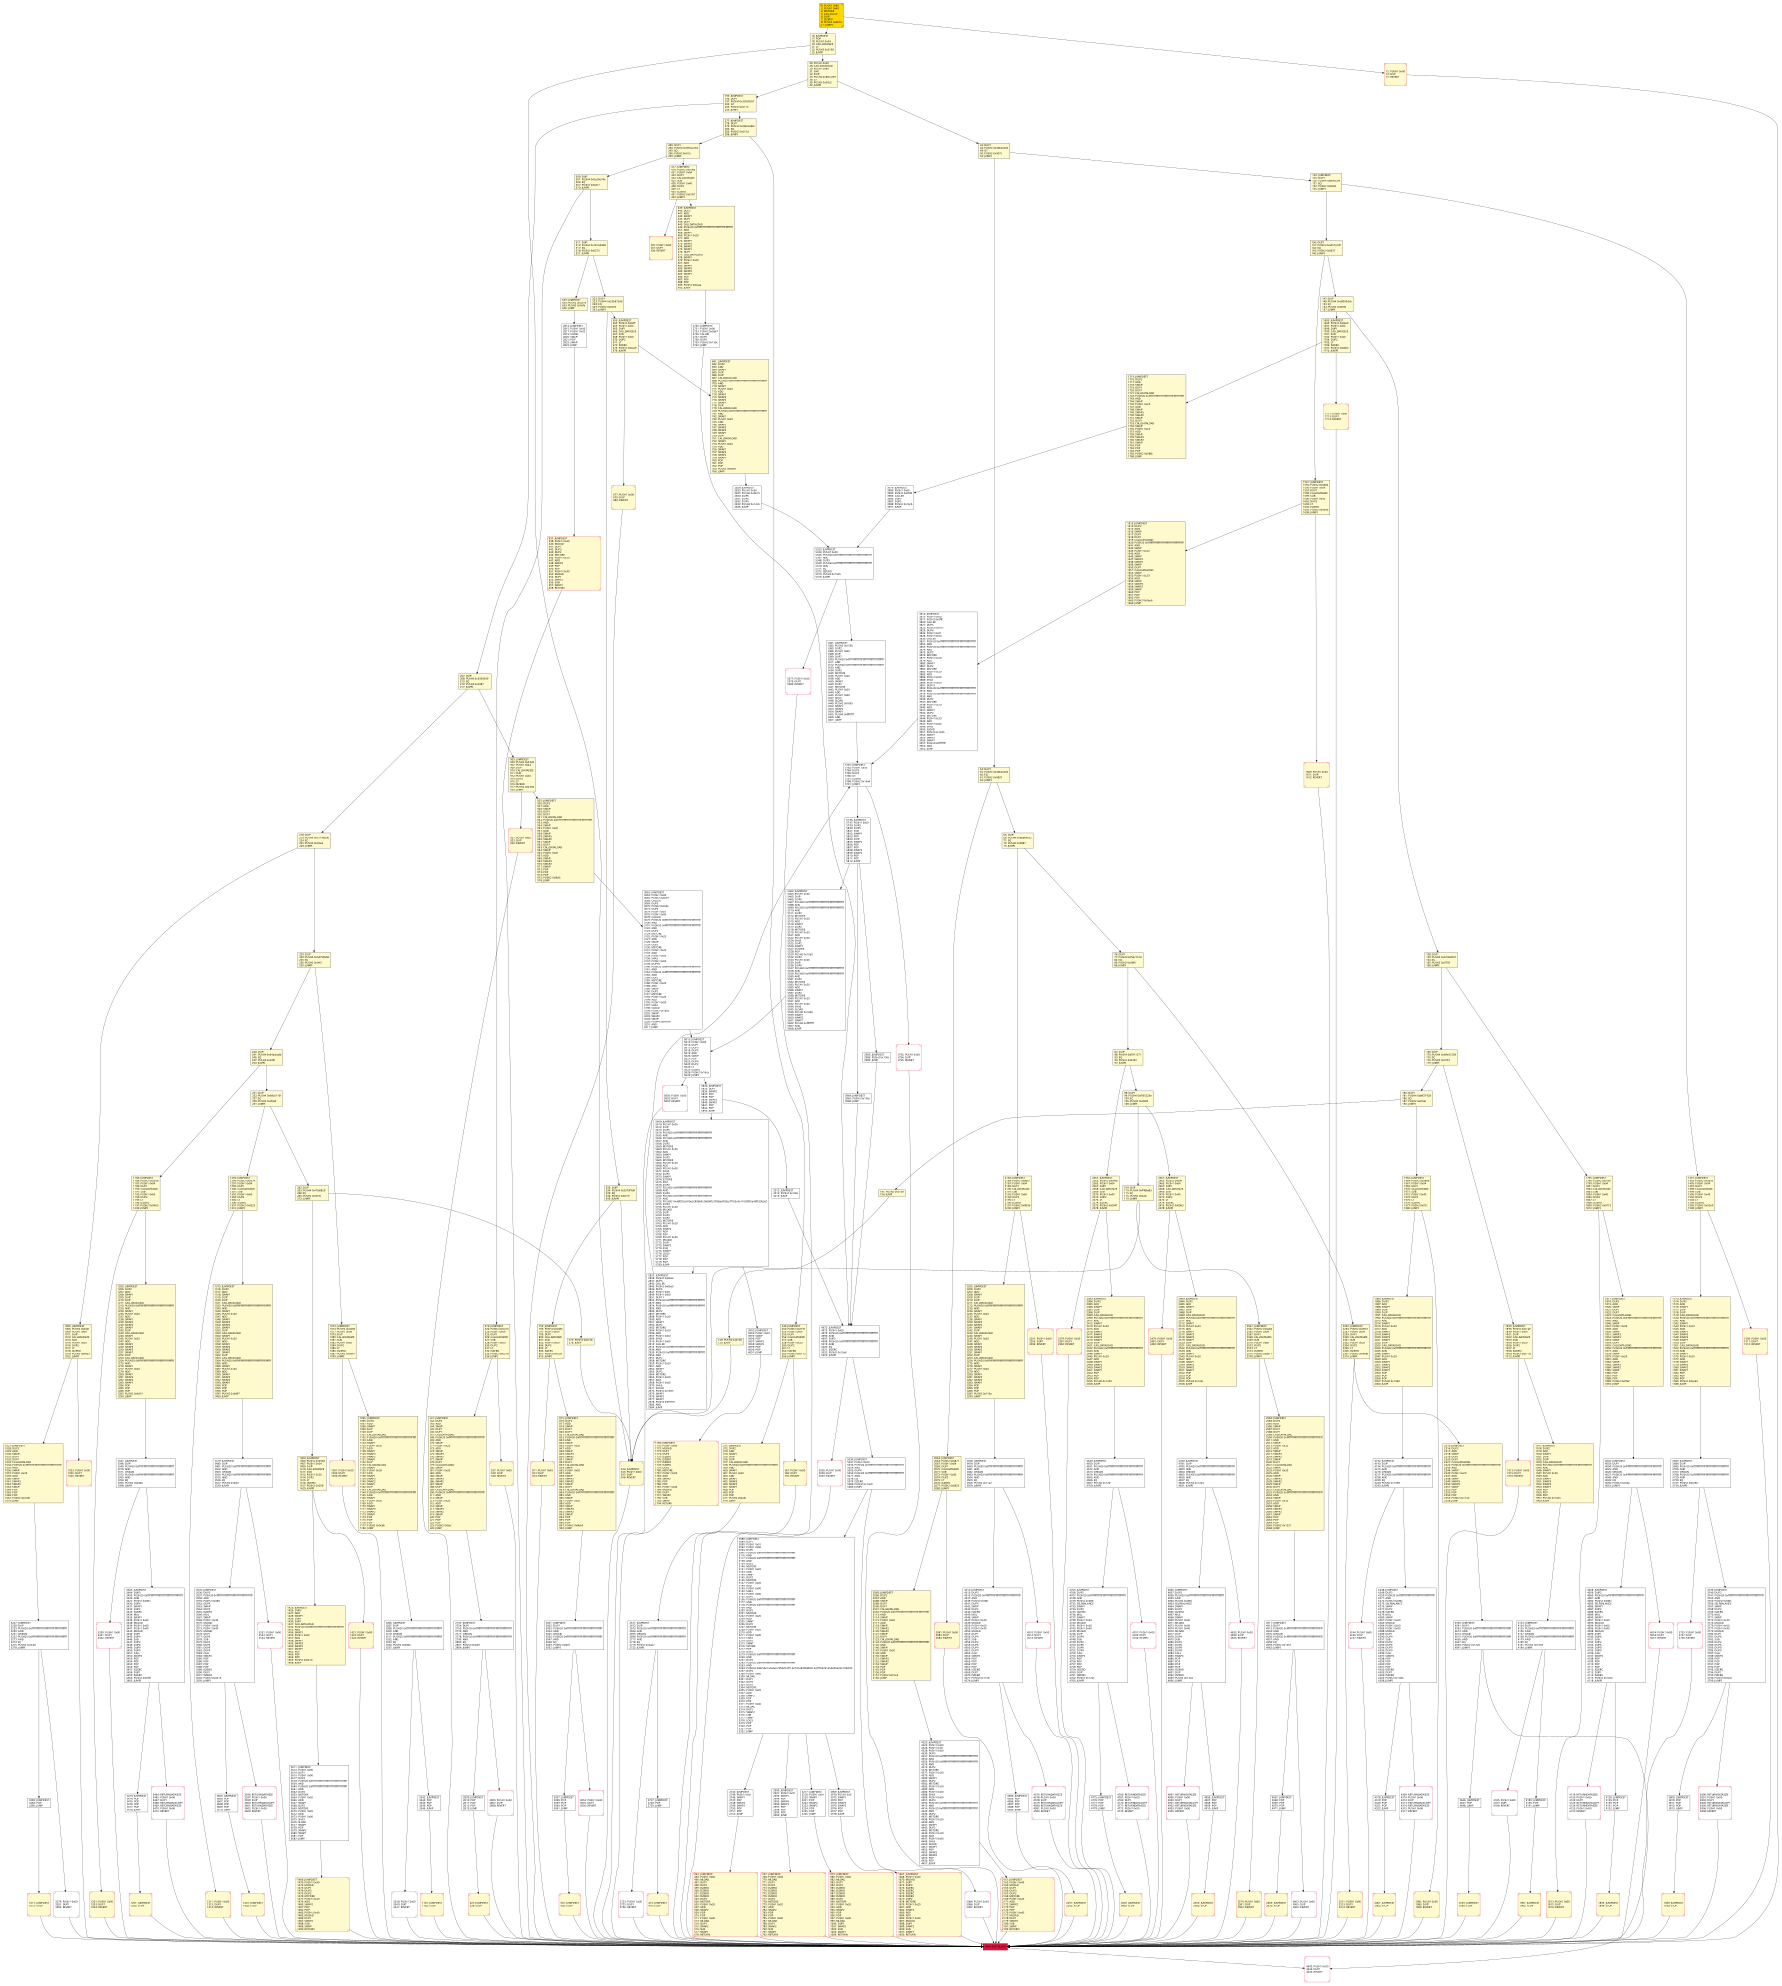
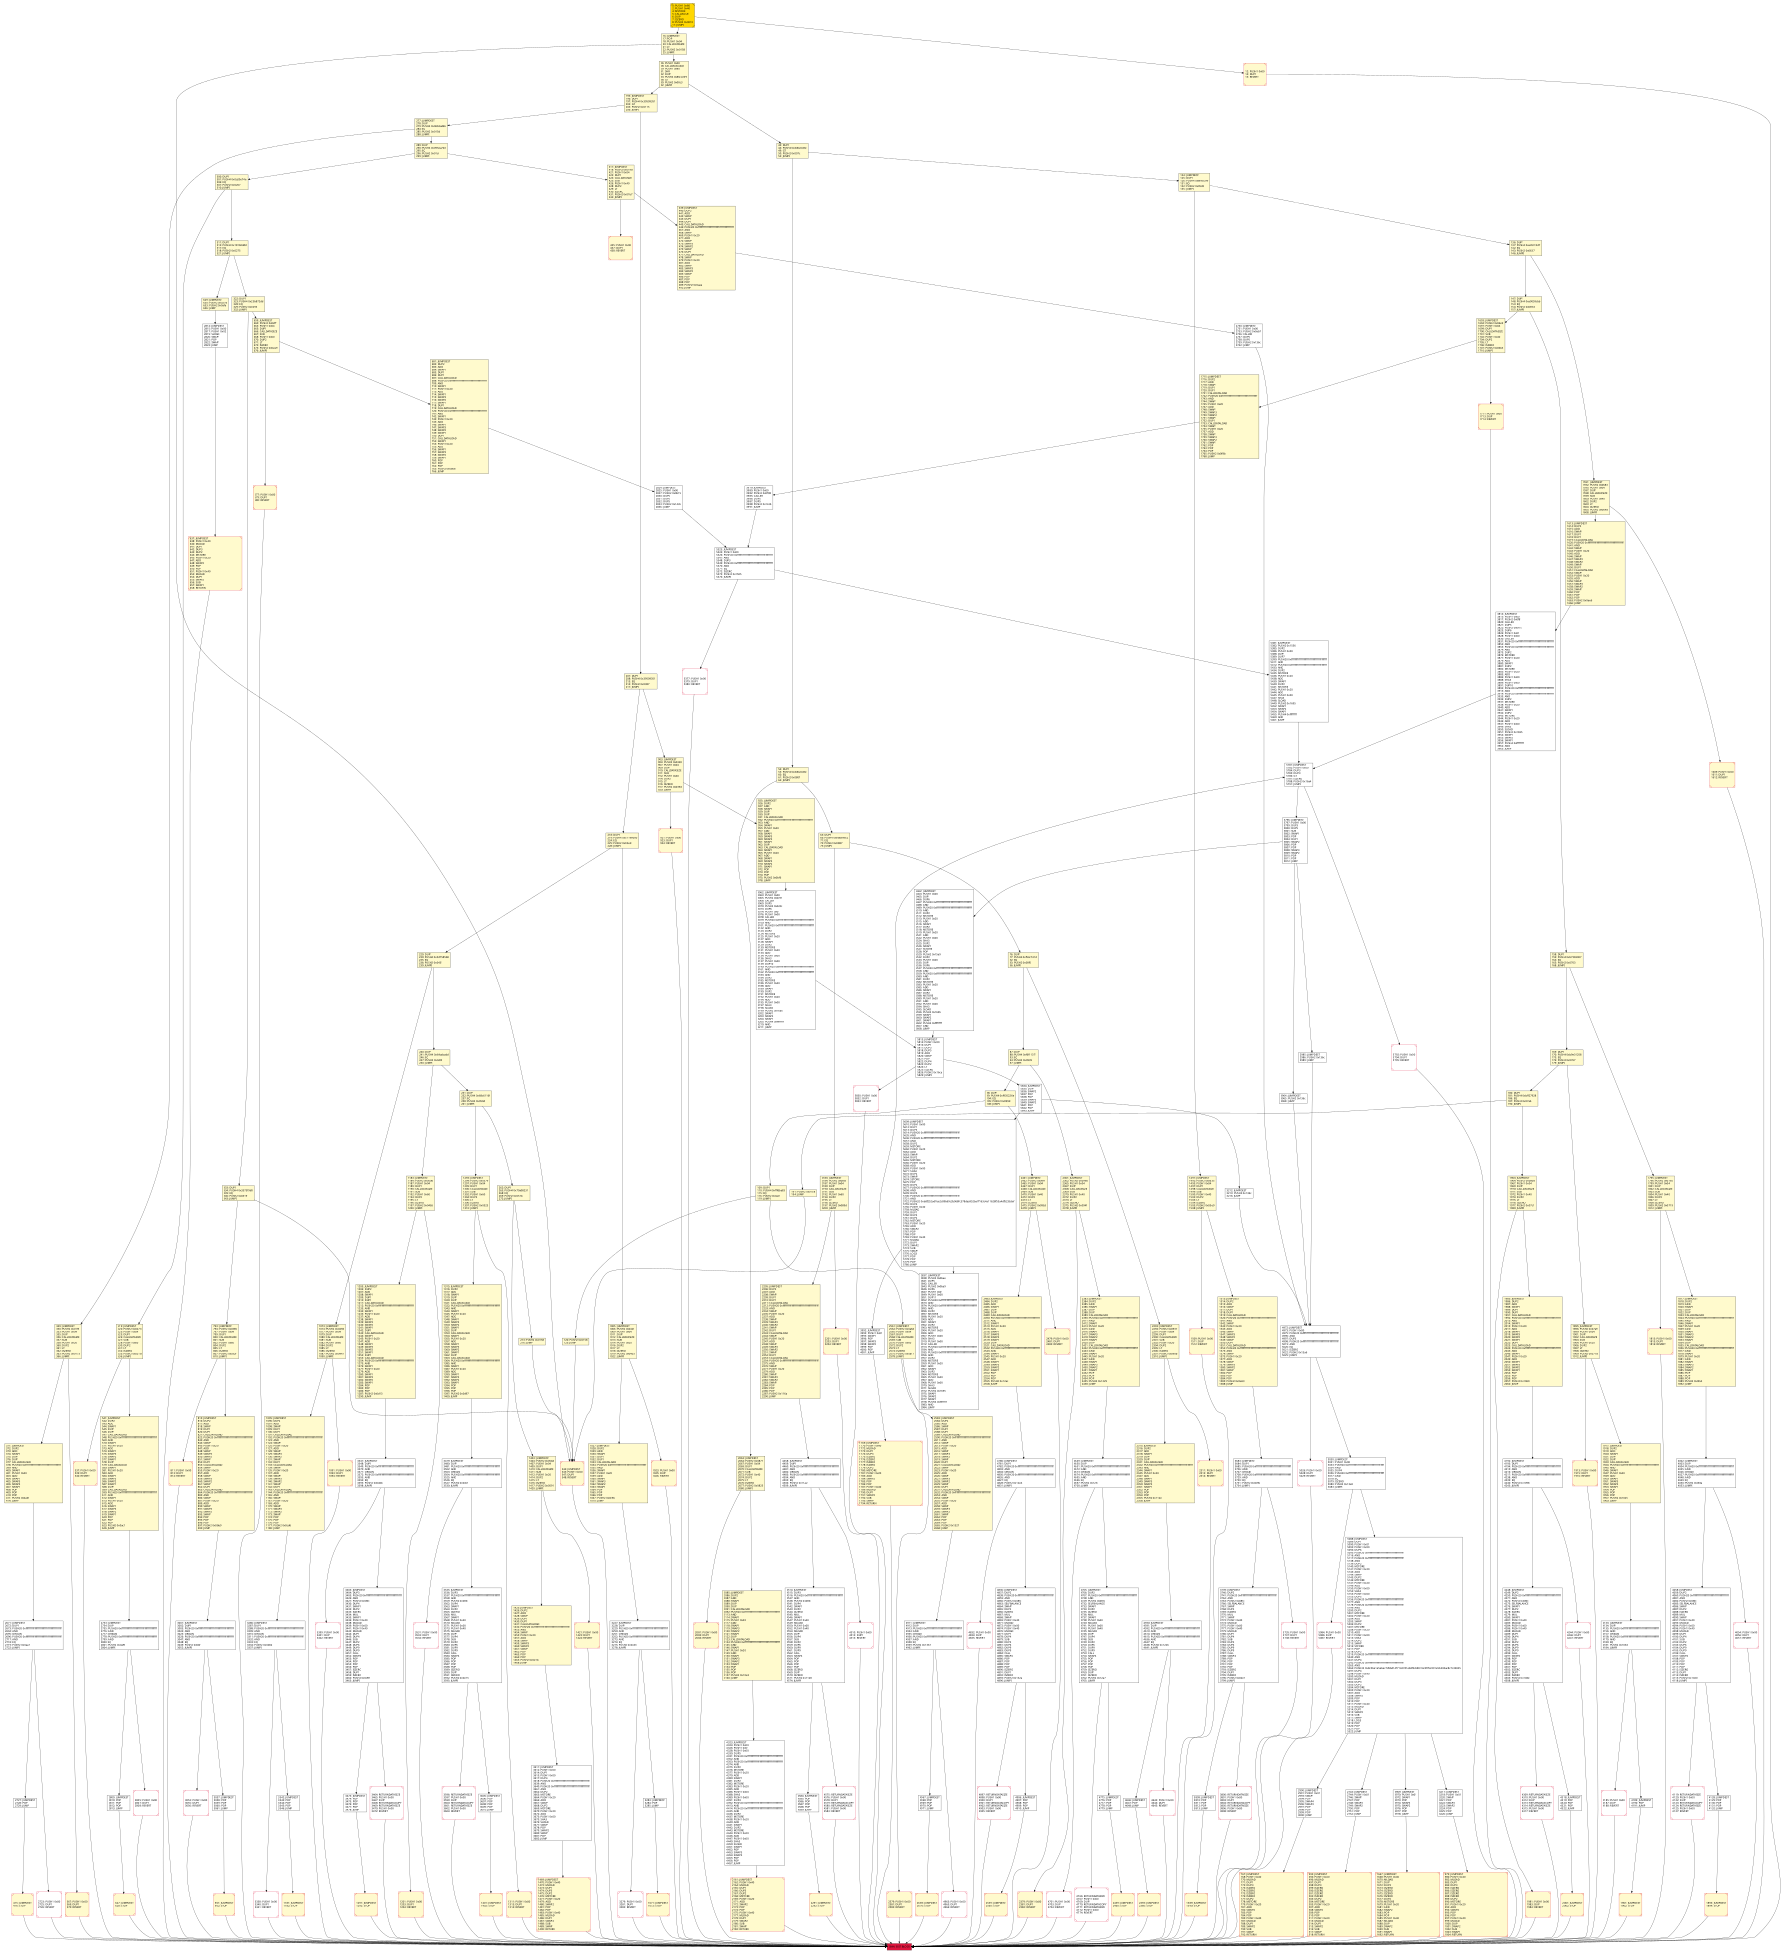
(1155, 1958) -> (1163, 1936)
